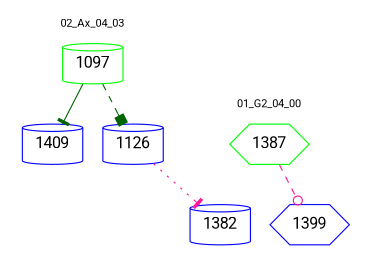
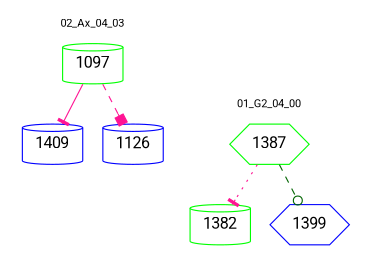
(110, 99) -> (110, 99)
(74, 102) -> (74, 102)
(288, 181) -> (288, 181)
(174, 182) -> (246, 182)
(220, 225) -> (220, 225)
